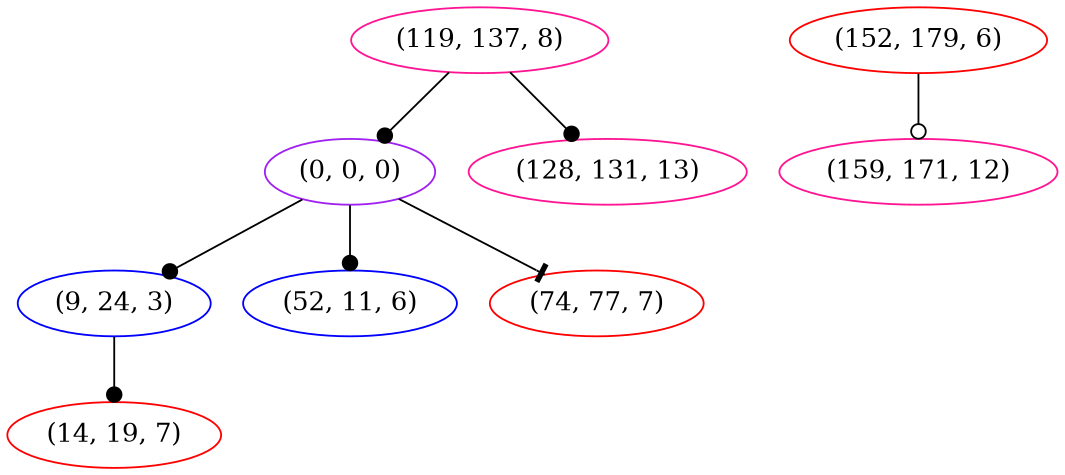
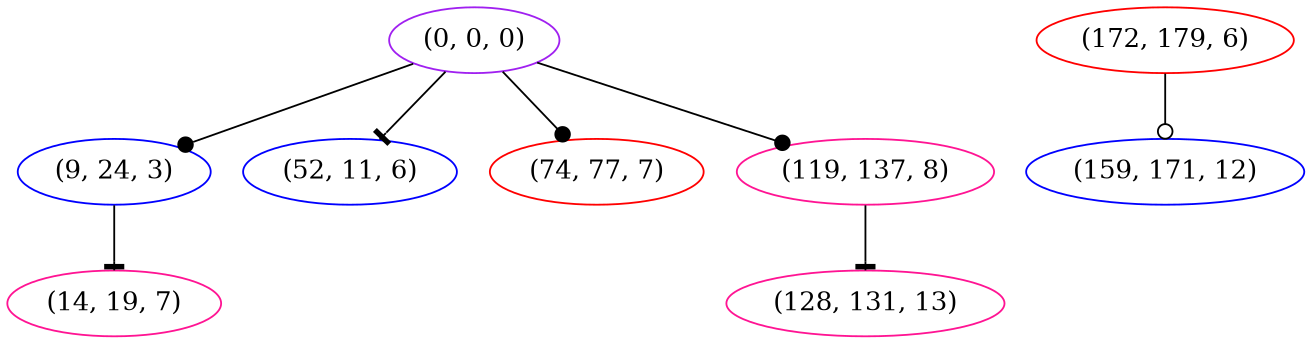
(918, 40) -> (1165, 40)
(538, 100) -> (865, 233)
(420, 101) -> (656, 102)
(918, 172) -> (1165, 172)
(350, 230) -> (416, 102)
(468, 235) -> (530, 100)
(114, 362) -> (114, 233)
(114, 435) -> (114, 303)
